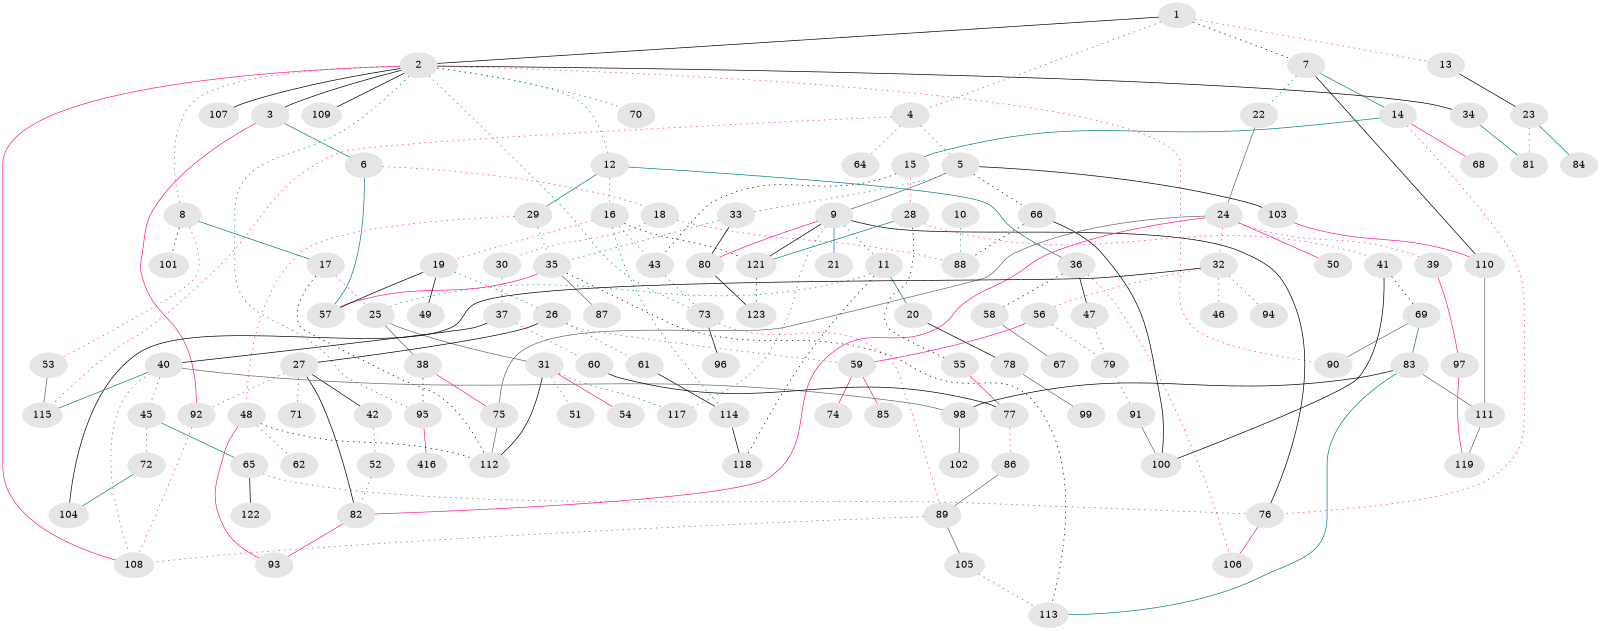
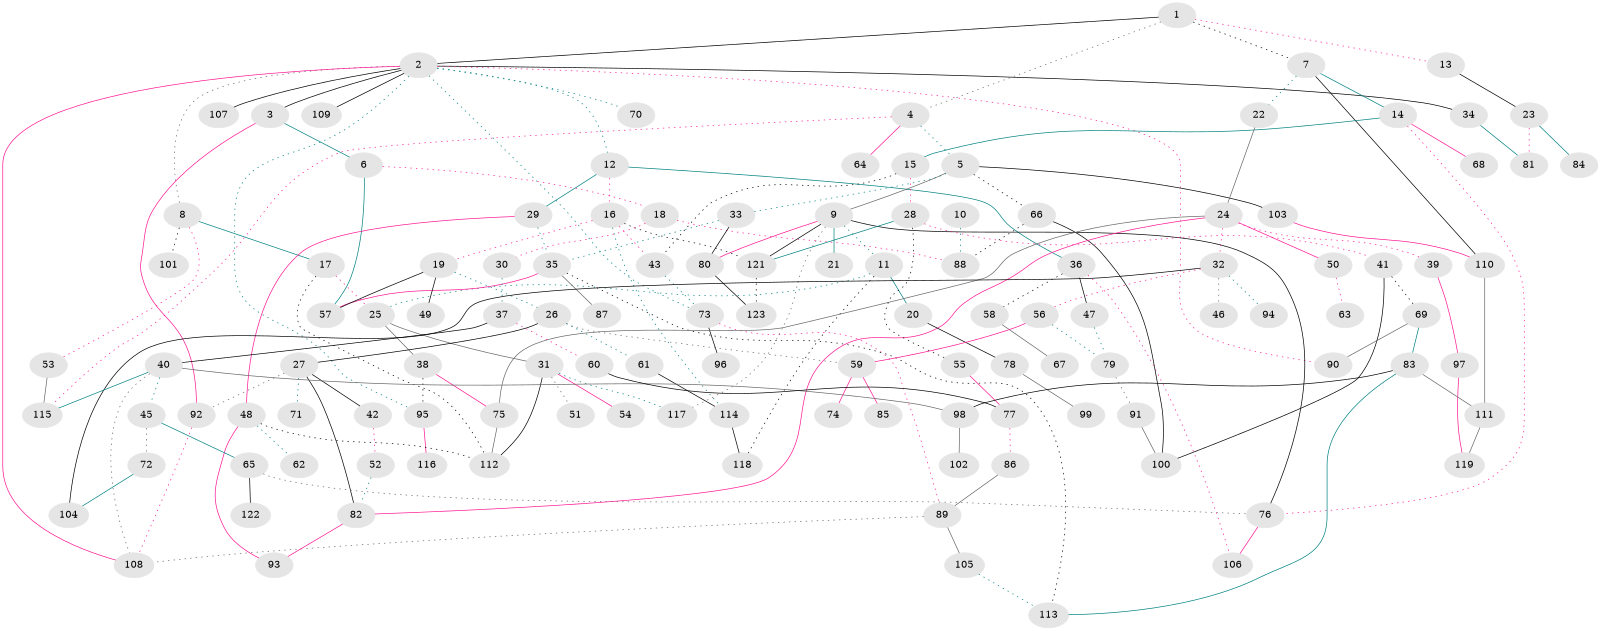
(885, 140) -> (885, 140)
(325, 241) -> (325, 241)
none -> (1345, 315)
(427, 465) -> (427, 465)
